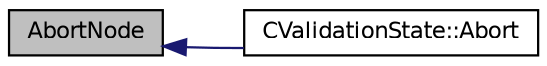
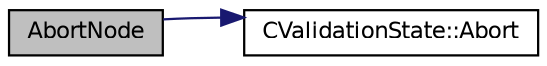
(215, 48) -> (192, 18)
